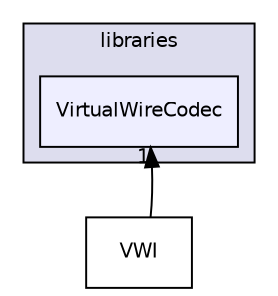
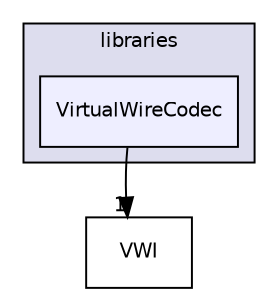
(152, 192) -> (126, 175)
